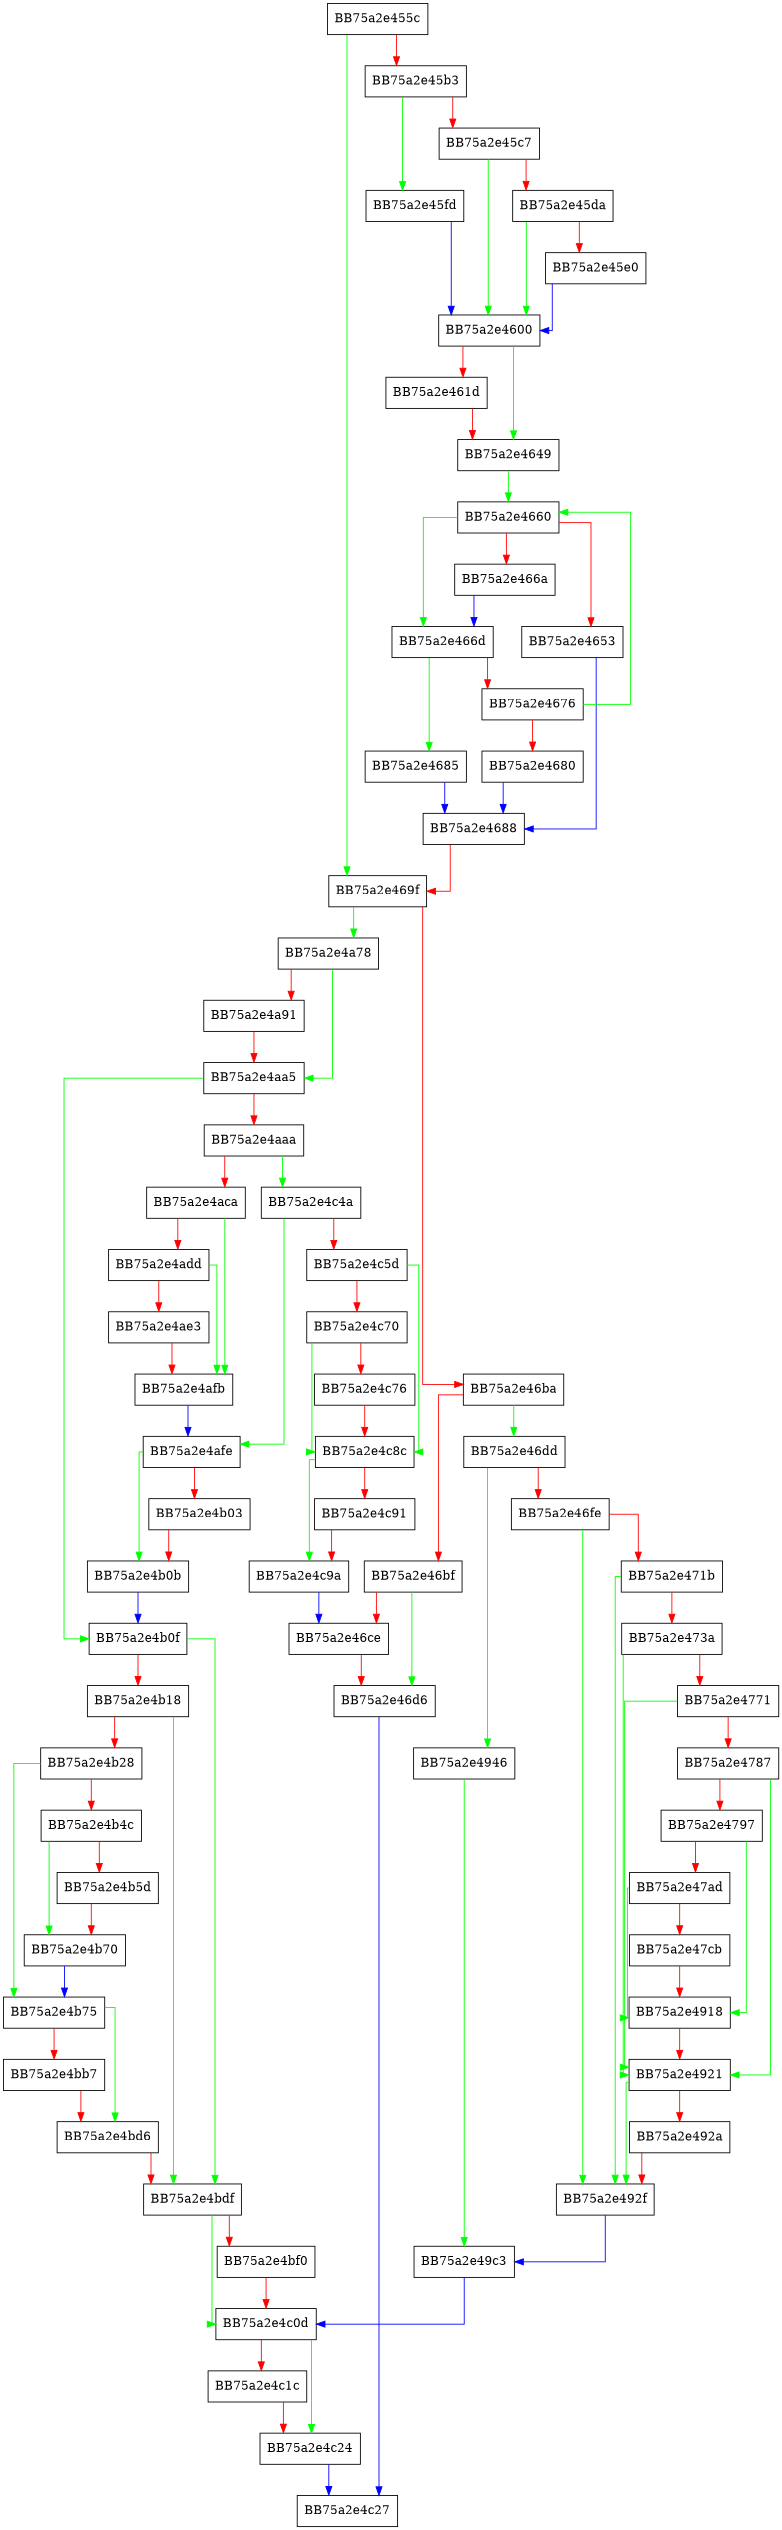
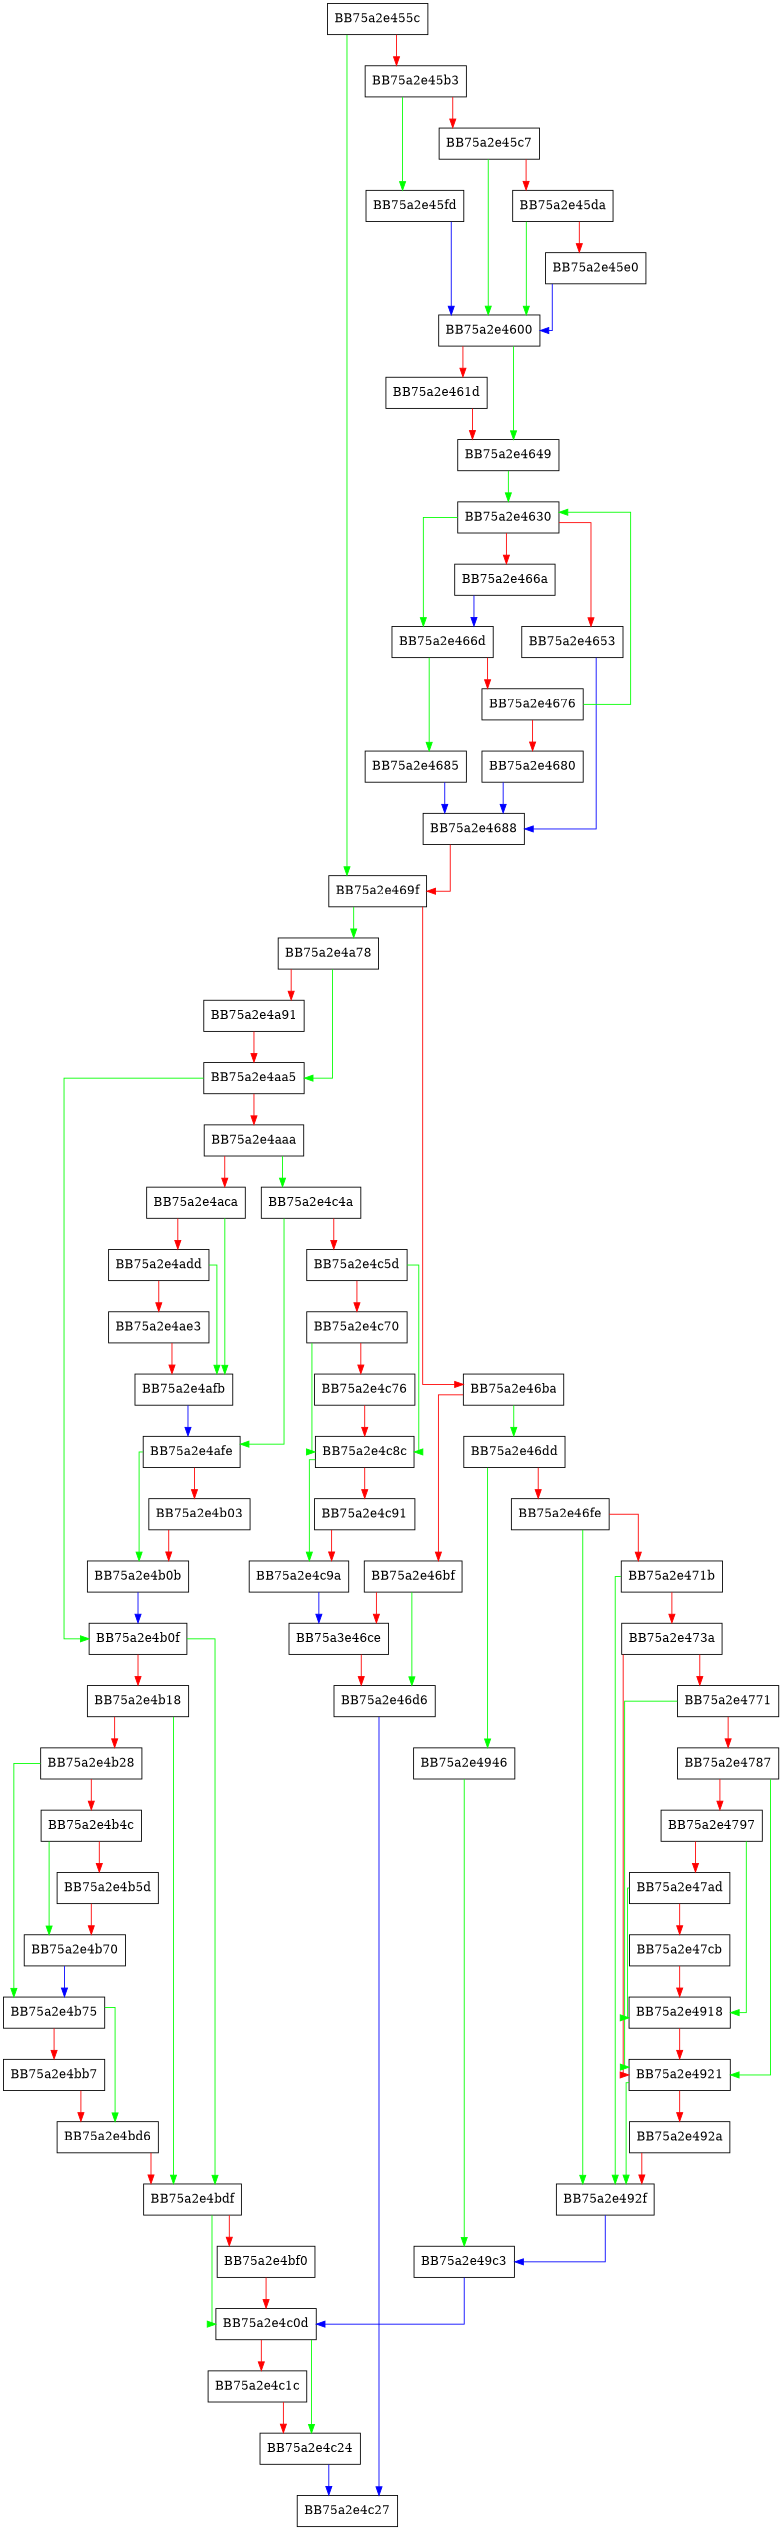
(508, 517) -> (508, 517)
(339, 1639) -> (339, 1639)
(623, 1865) -> (623, 1865)
